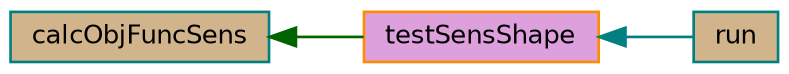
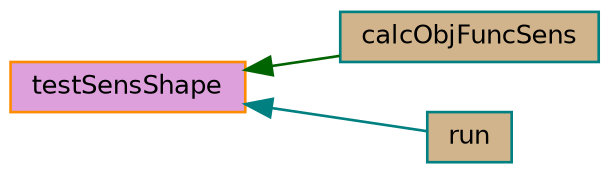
(330, 37) -> (306, 61)
